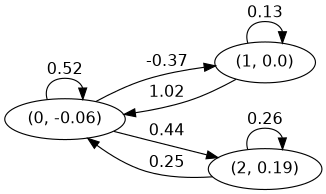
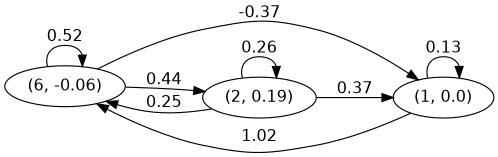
none -> (349, 98)
(65, 119) -> (65, 86)
